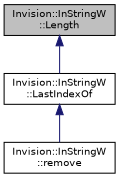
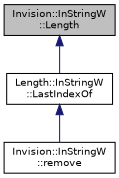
(60, 89) -> (60, 89)
